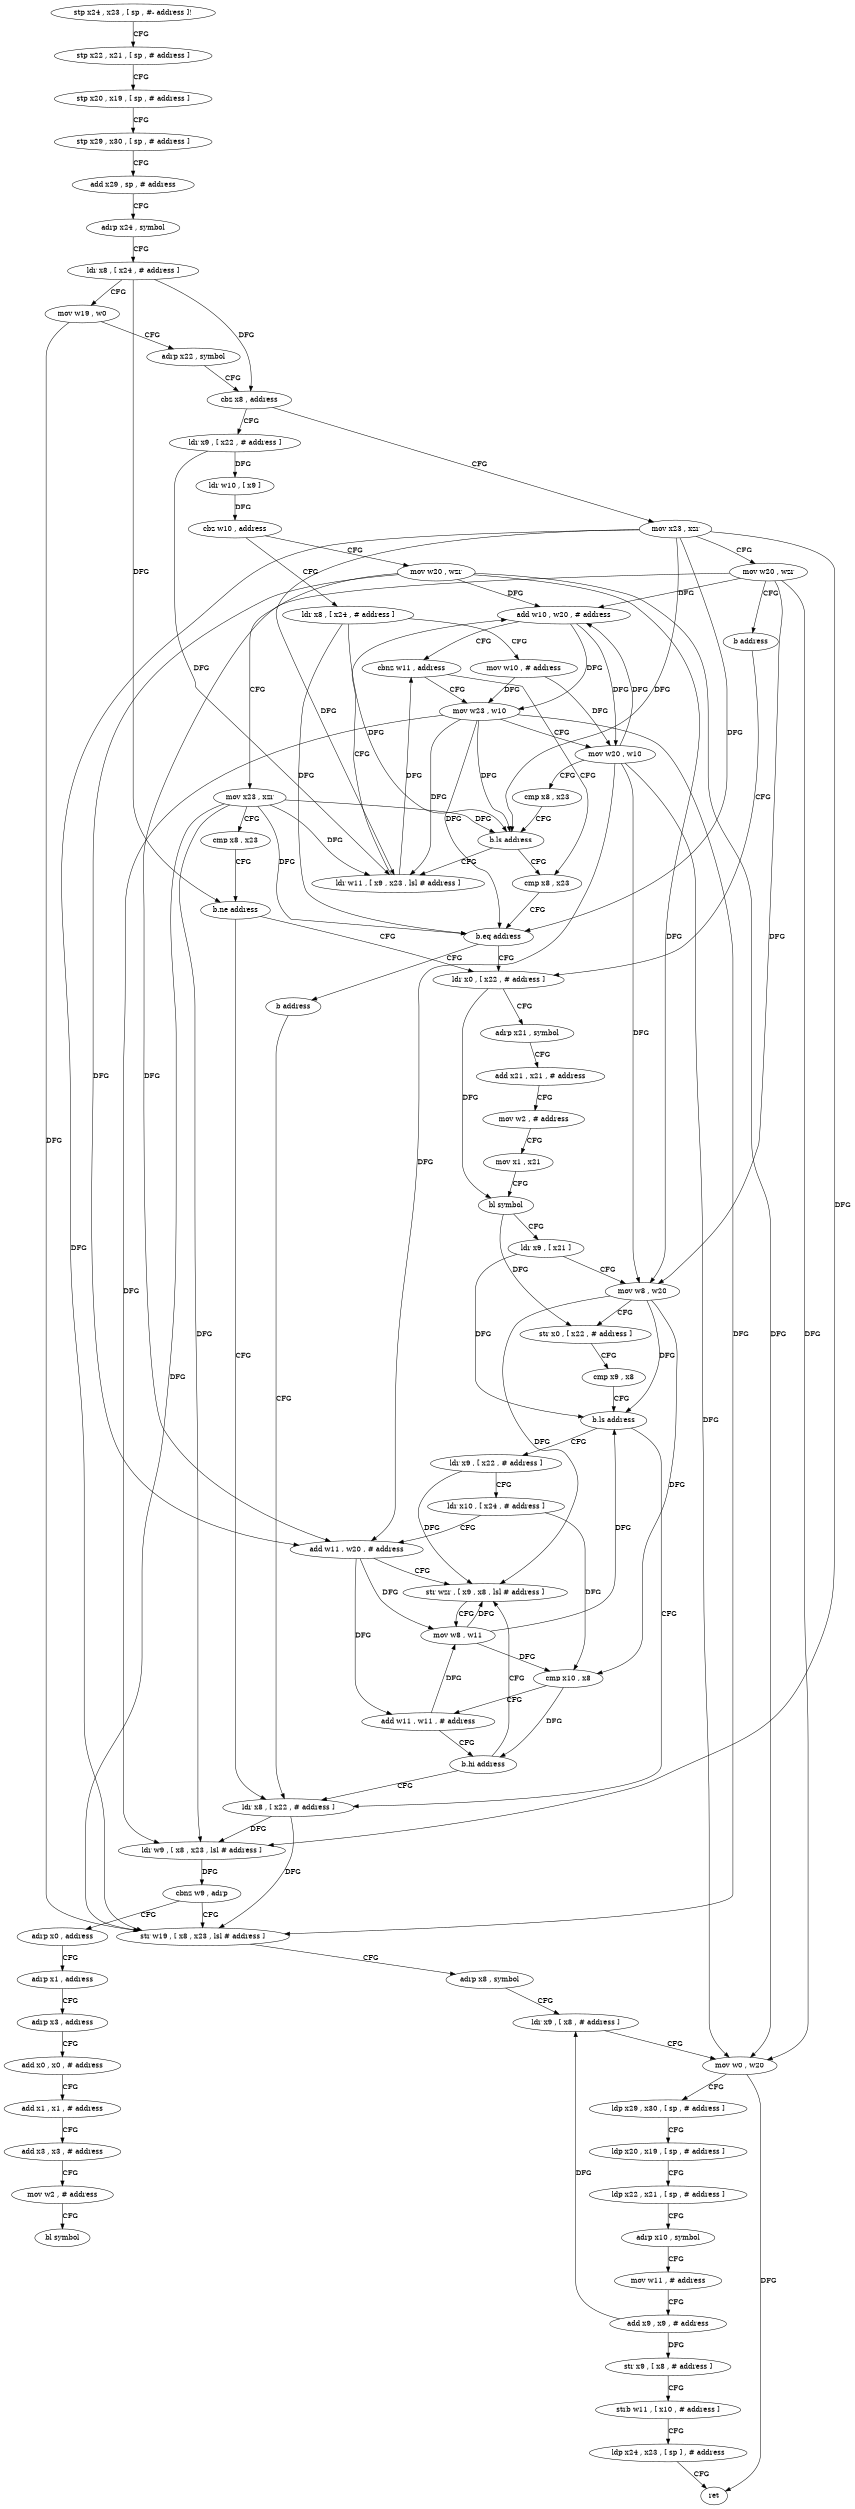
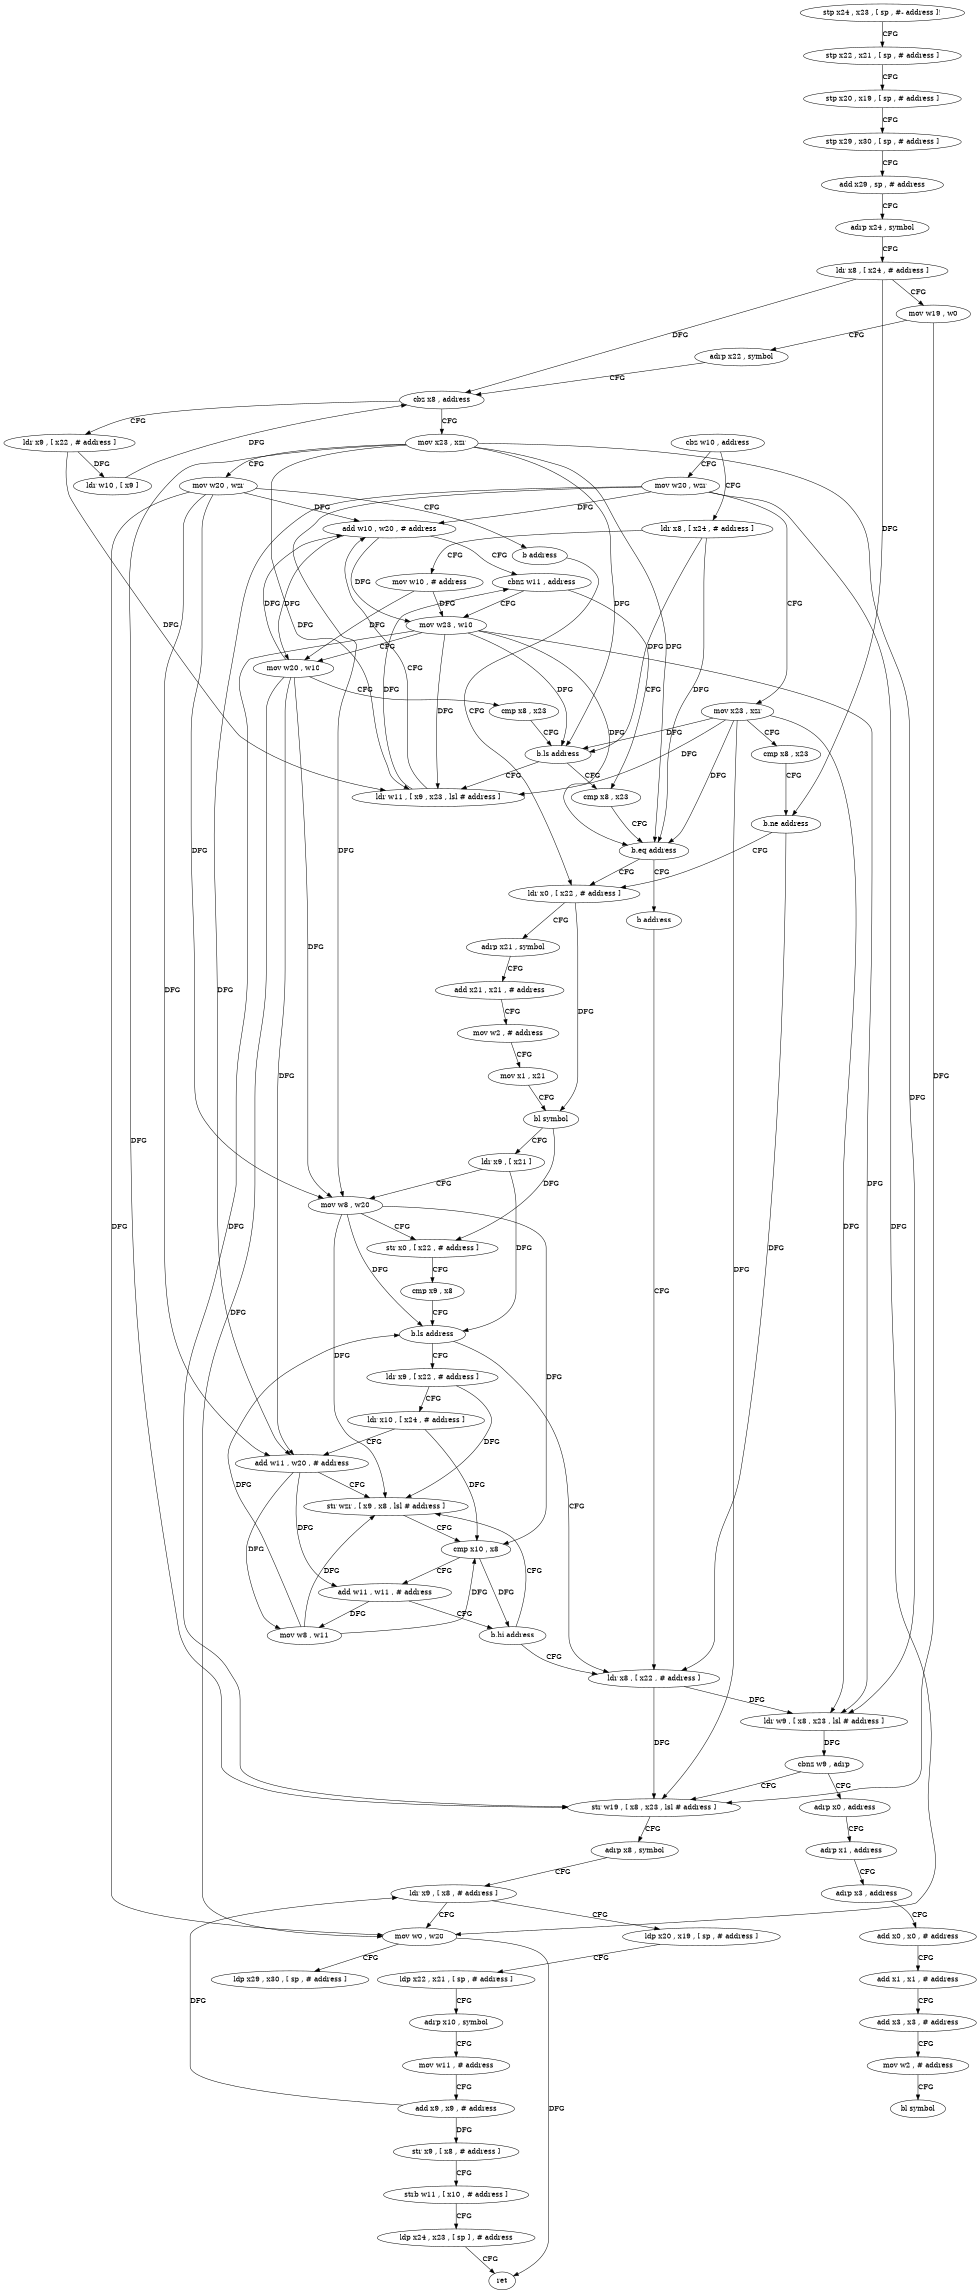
(235, 505) -> (261, 432)
(243, 1356) -> (776, 1248)
(459, 1610) -> (429, 1527)
(668, 2128) -> (574, 1915)
